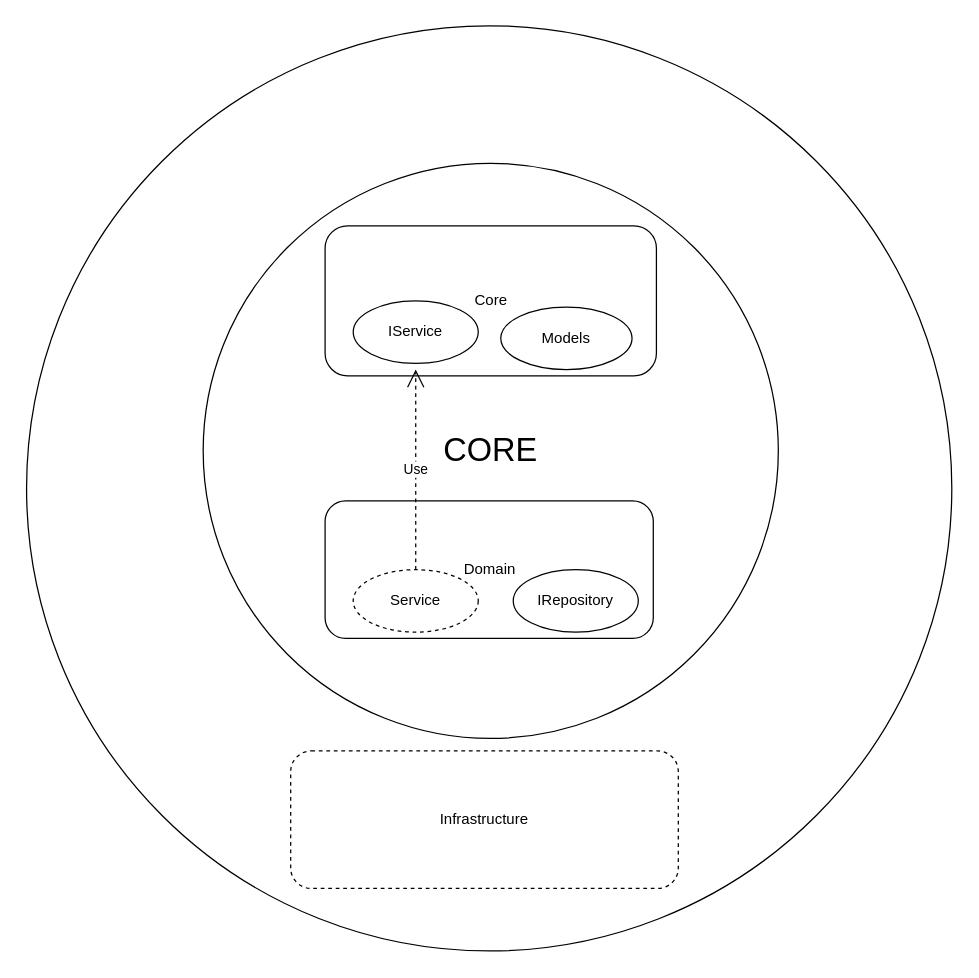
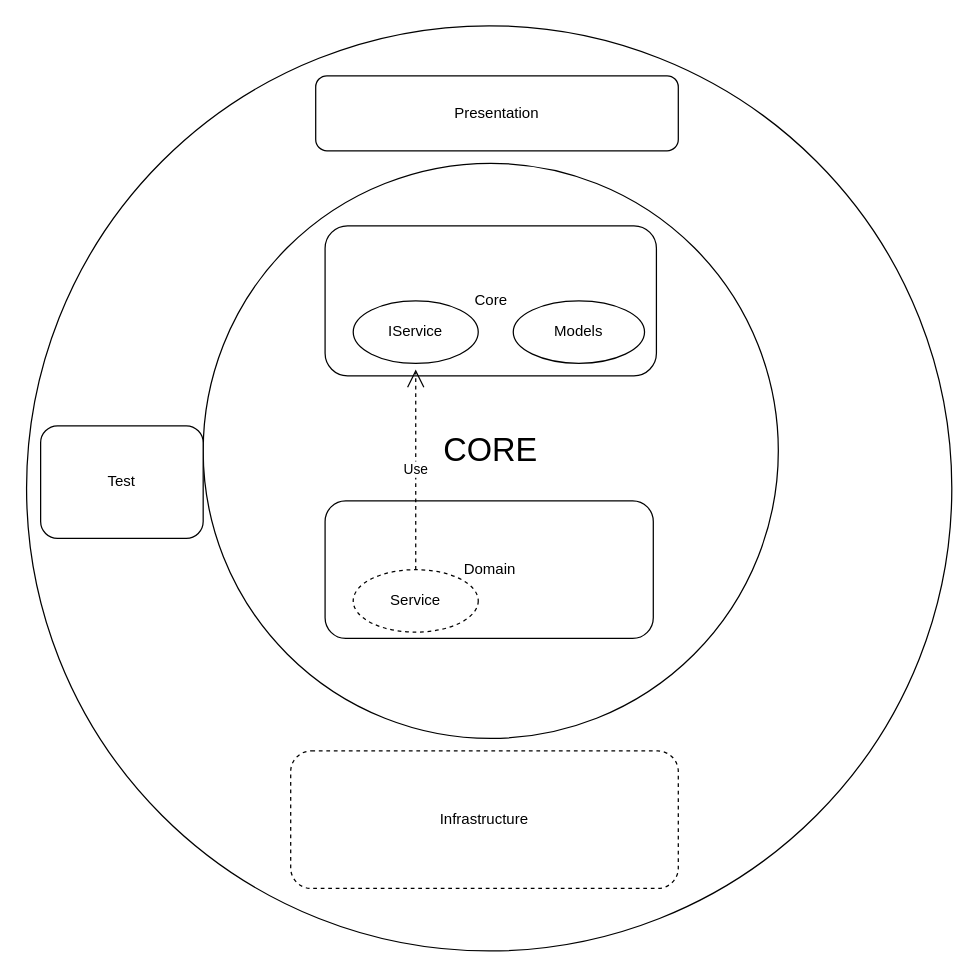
none -> (497, 113)
(566, 338) -> (579, 332)
none -> (122, 482)
(576, 601) -> none
